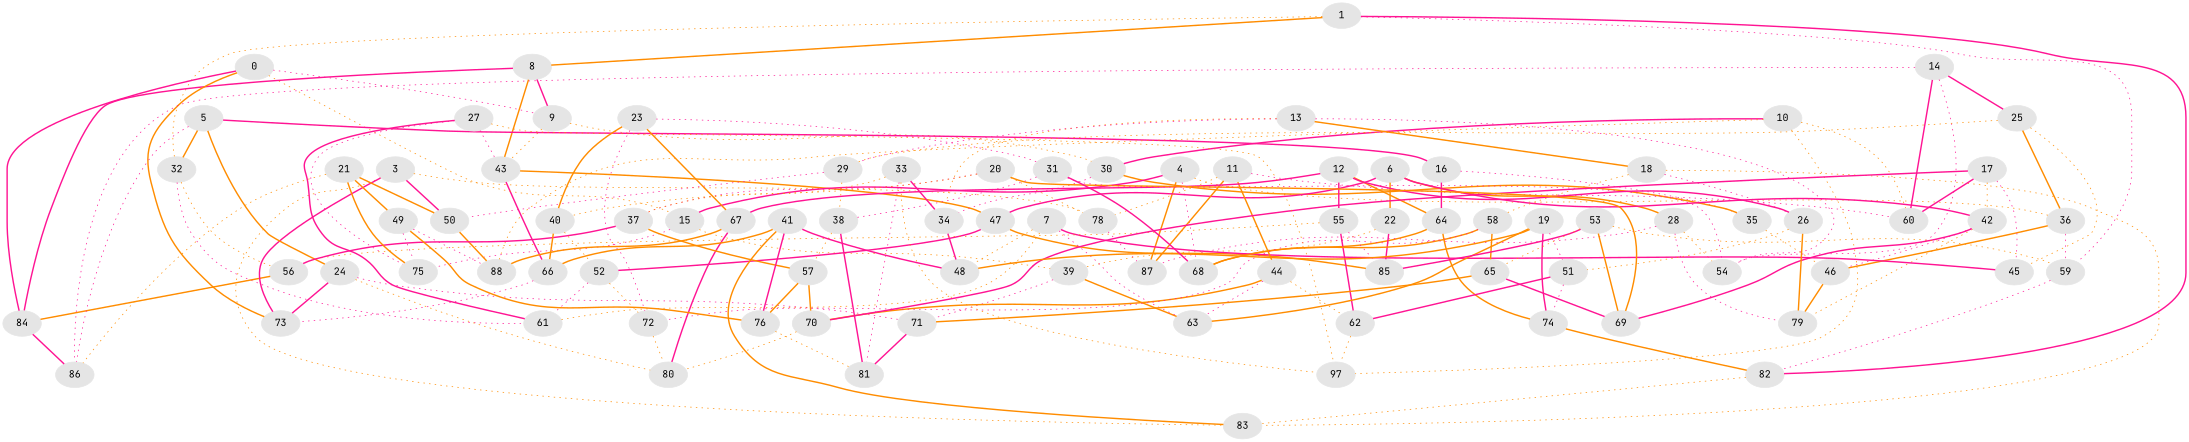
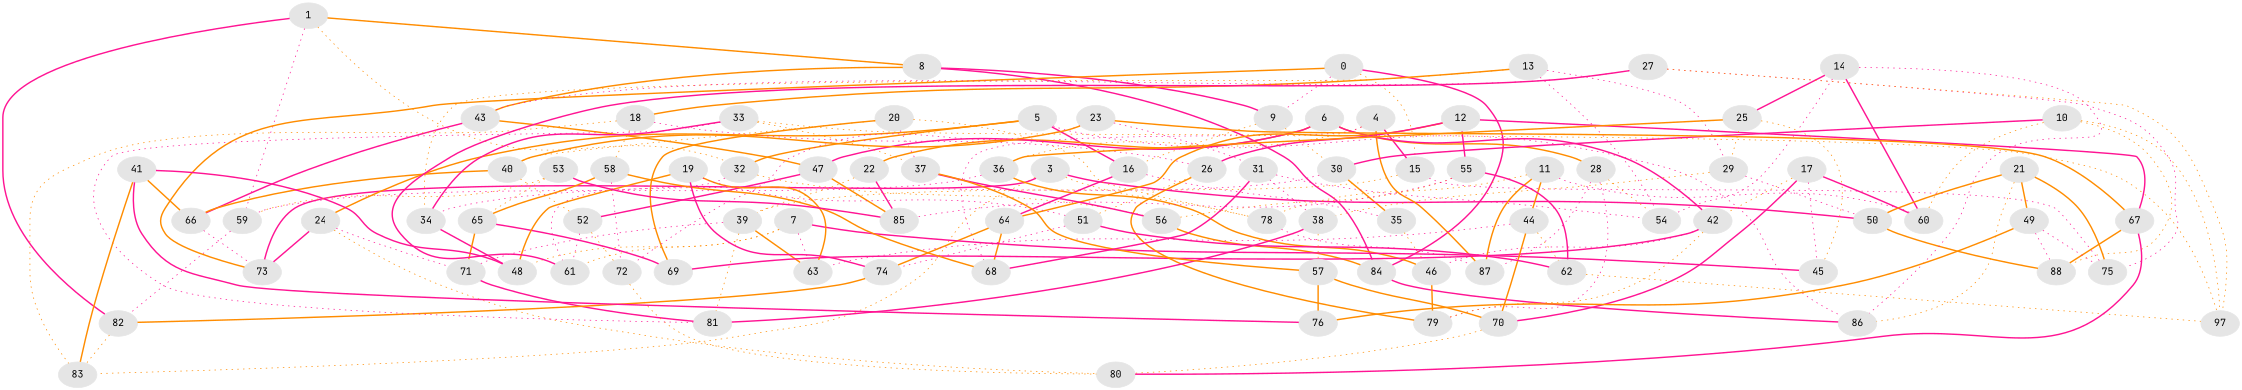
(527, 144) -> (1205, 140)
(1608, 272) -> none
(812, 349) -> (727, 272)
